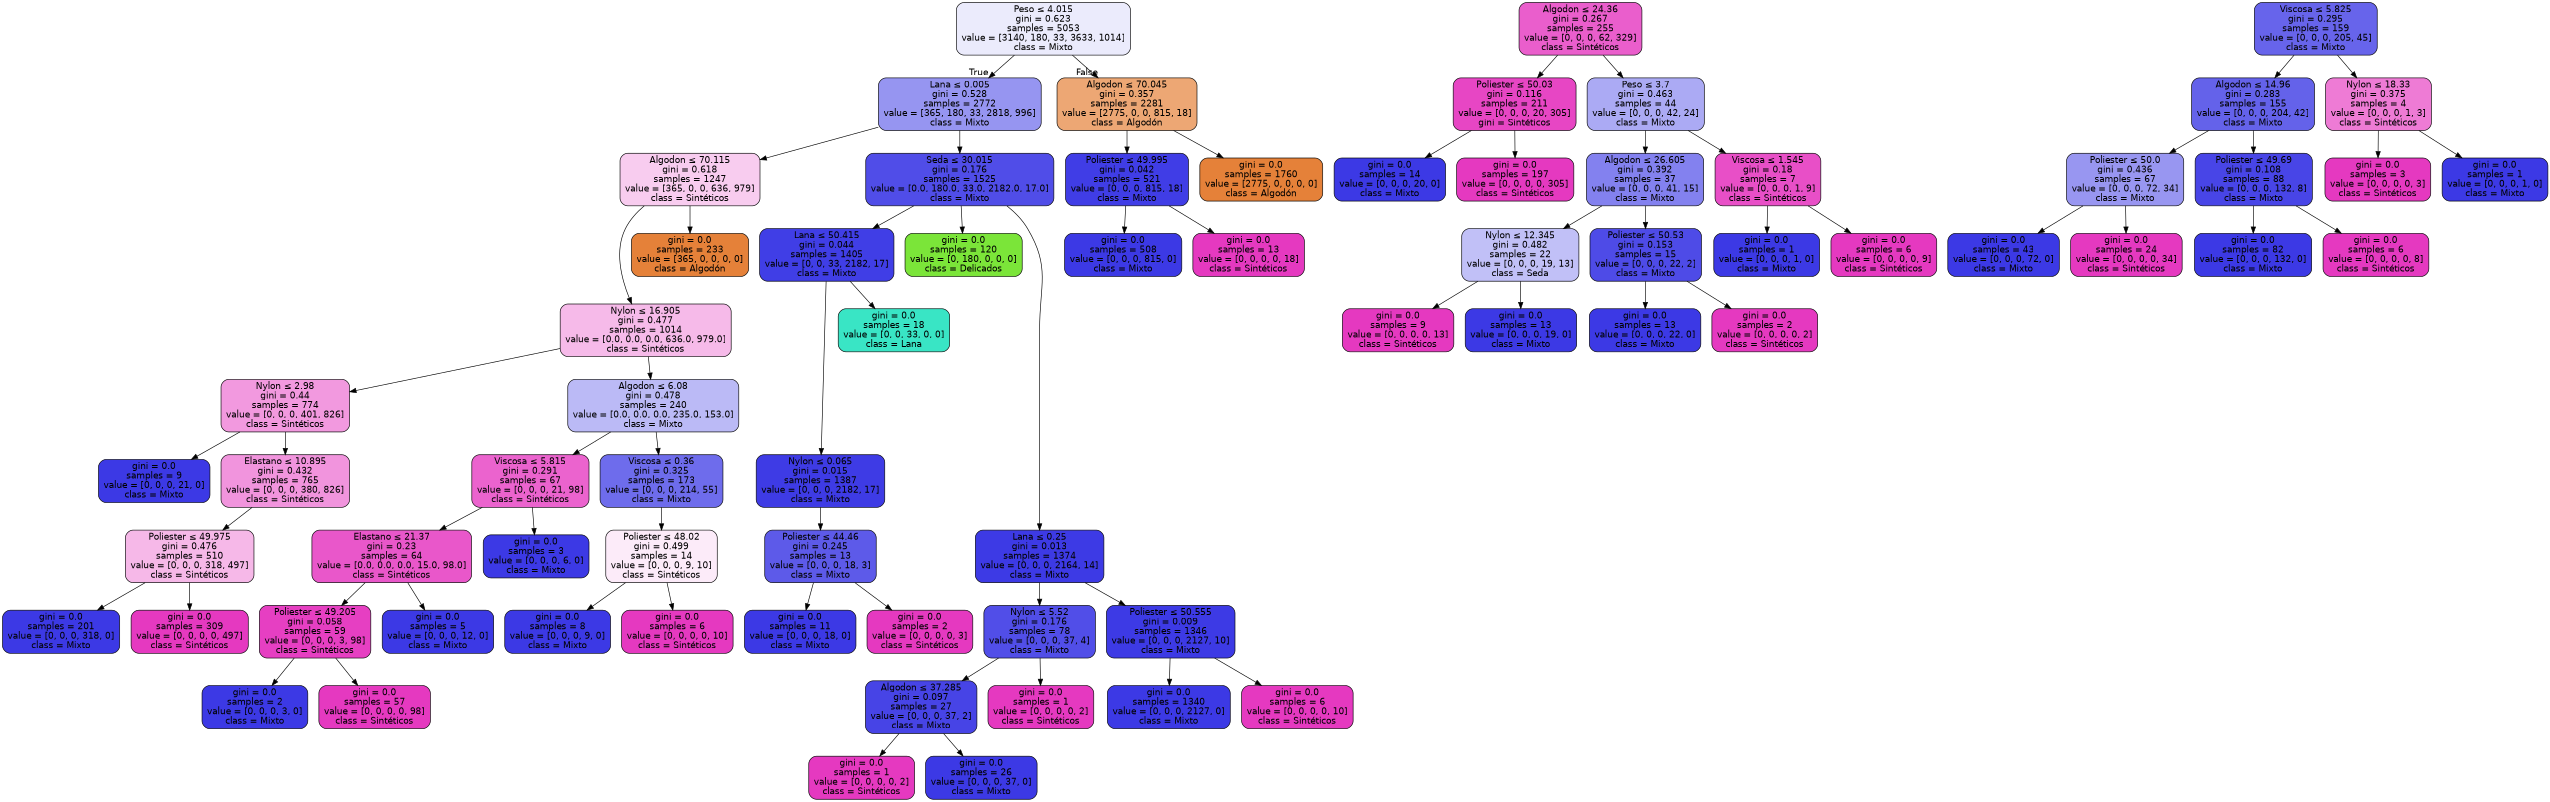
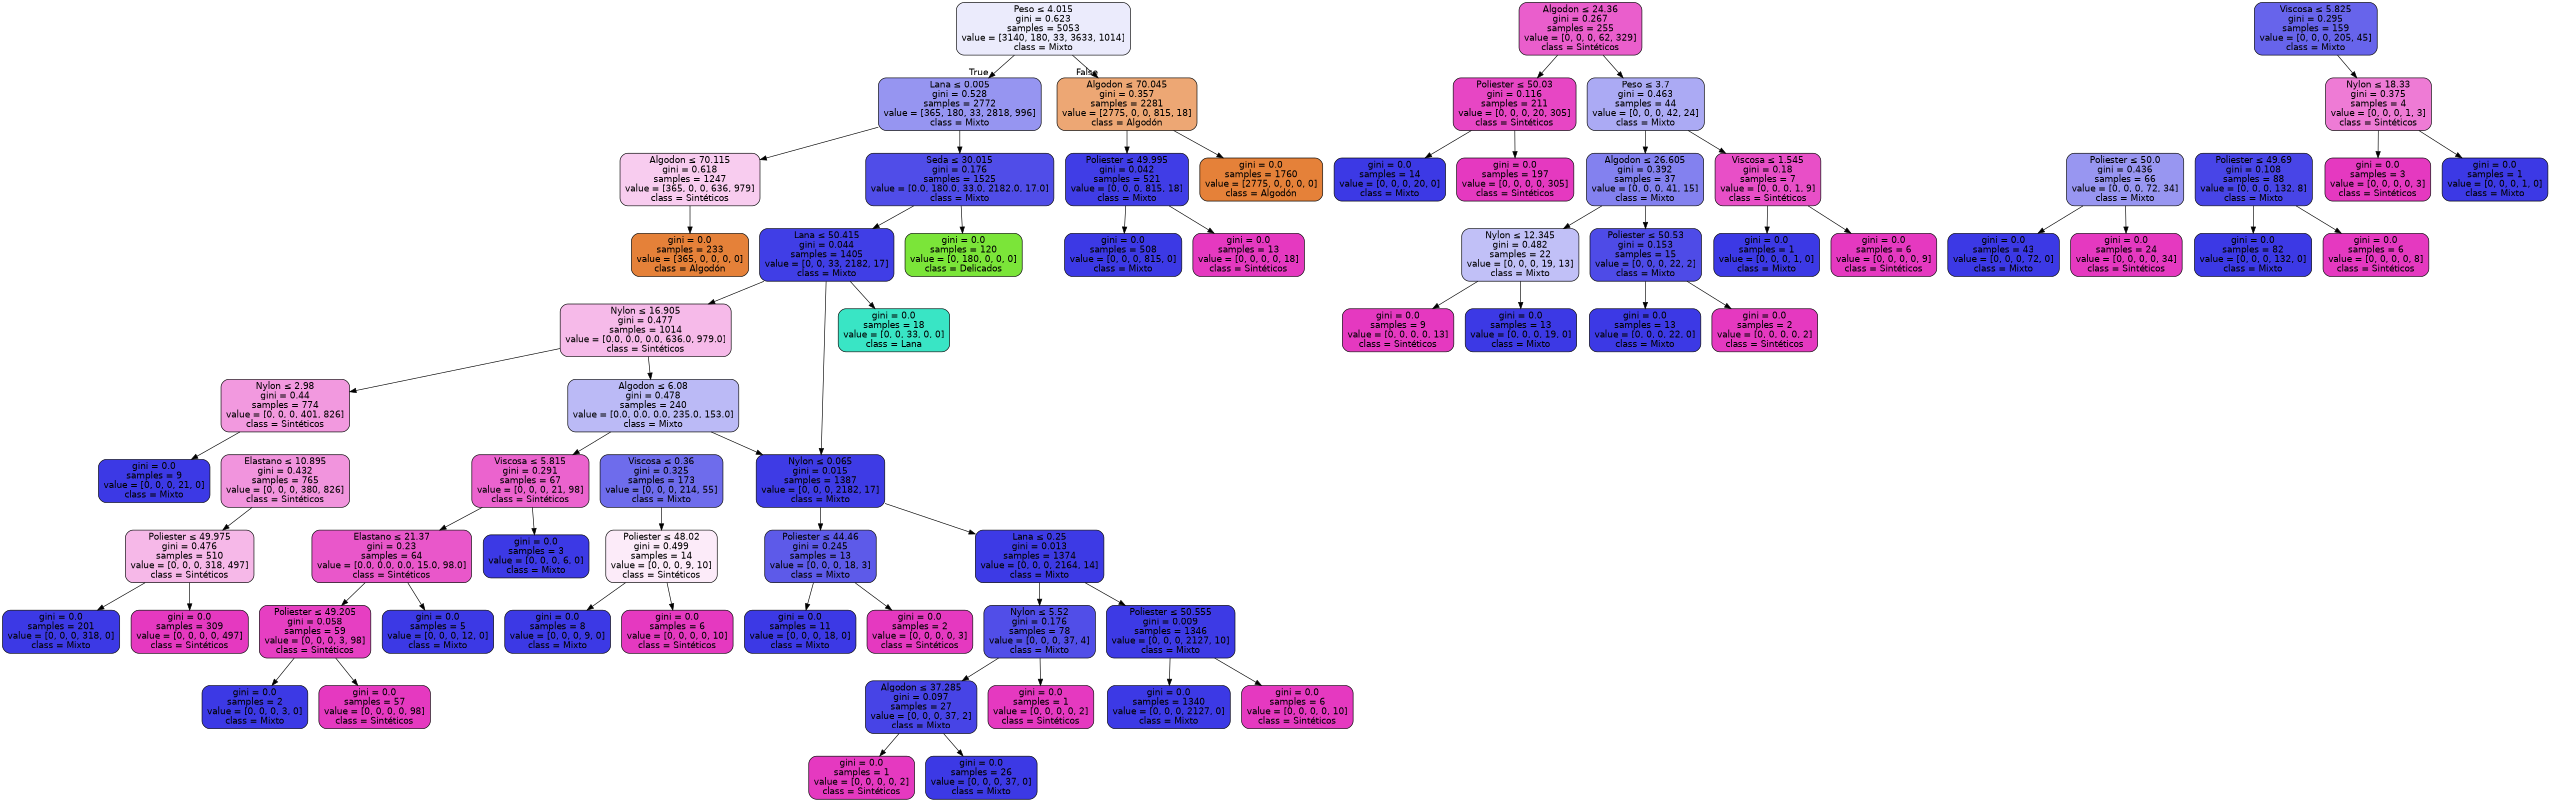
(2253, 104) -> none
(1515, 123) -> (1515, 123)
(2125, 179) -> (2125, 179)
(620, 249) -> (739, 291)
(1520, 274) -> (1520, 274)
(1040, 359) -> (927, 518)
(285, 440) -> none
(657, 440) -> (734, 442)
